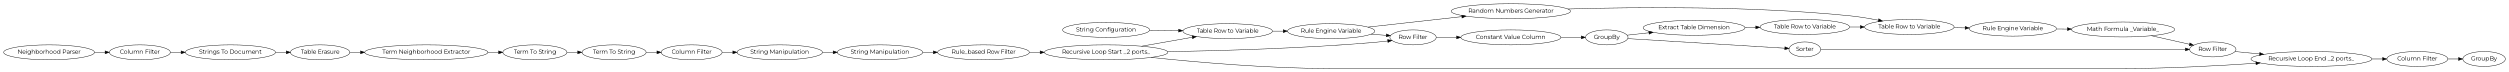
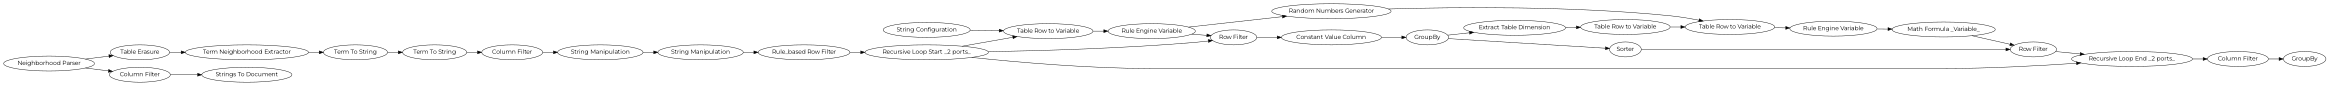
(281, 52) -> (97, 58)
